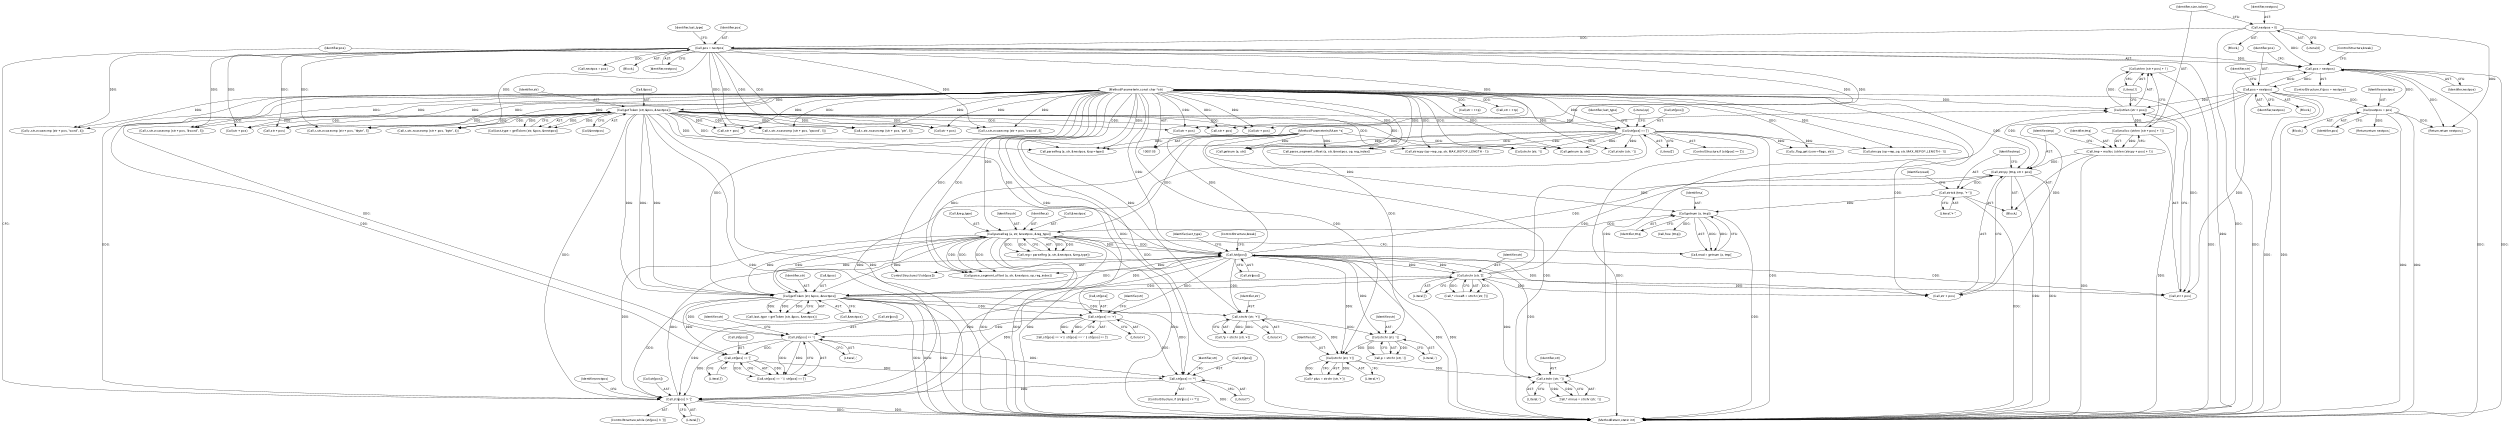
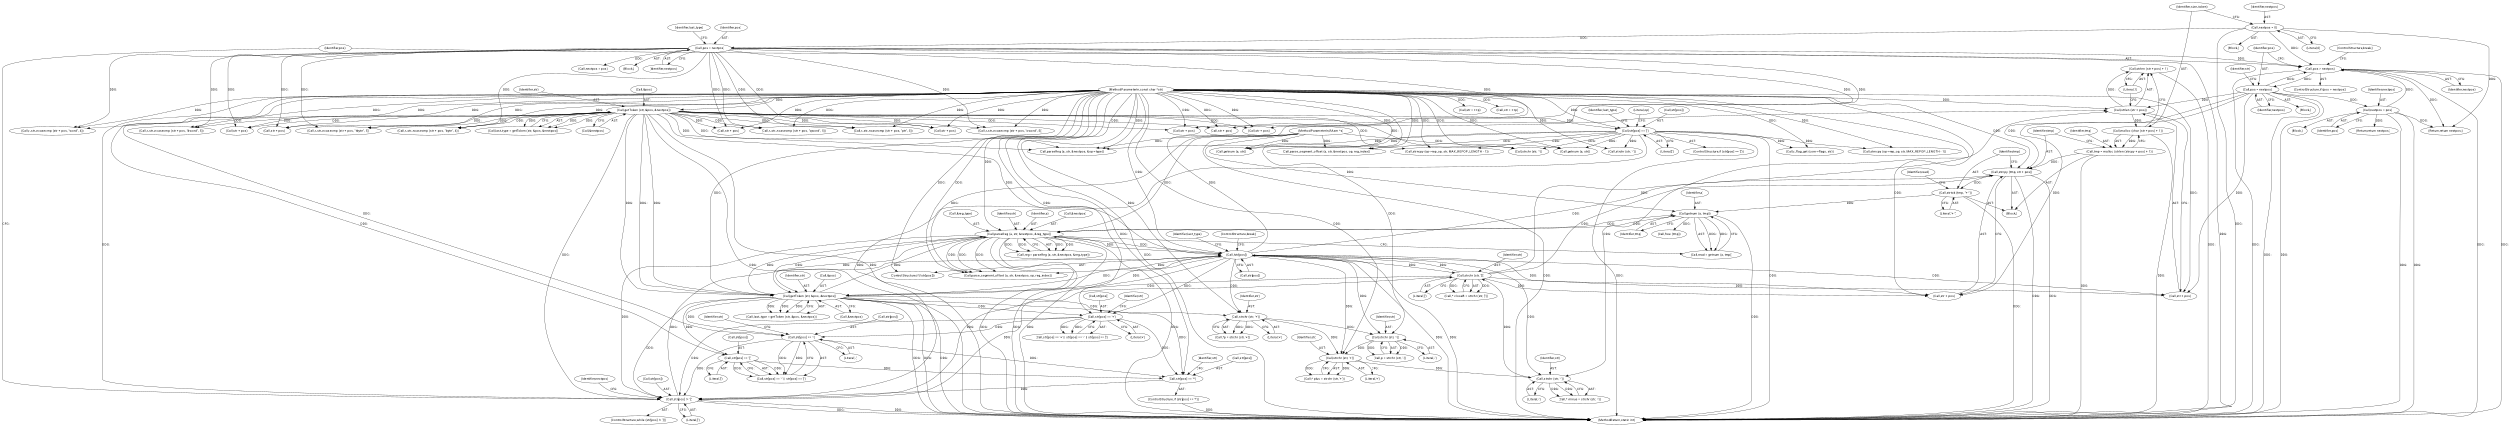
(2138, 131) -> (2138, 131)
(1149, 152) -> none
none -> (1368, 229)
(767, 345) -> none
(1243, 399) -> none
(1324, 415) -> (1384, 418)
